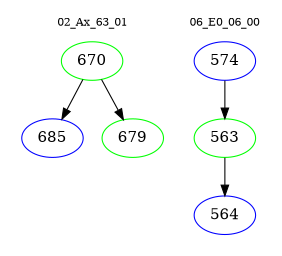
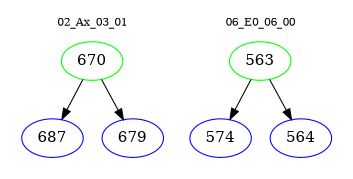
(93, 23) -> (93, 23)
(225, 94) -> (243, 95)
(52, 138) -> (52, 138)
(133, 138) -> (133, 138)
